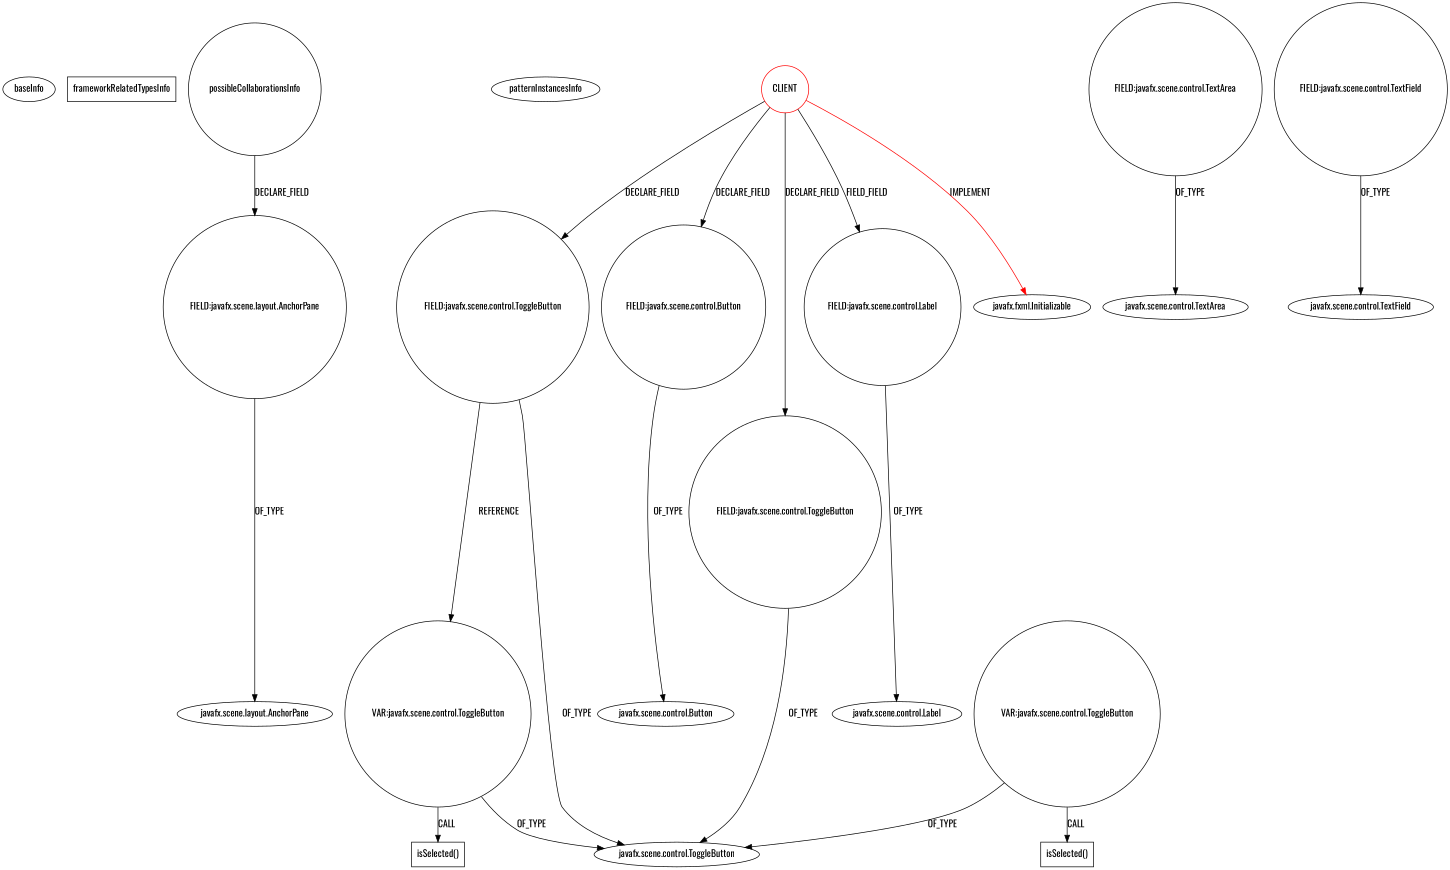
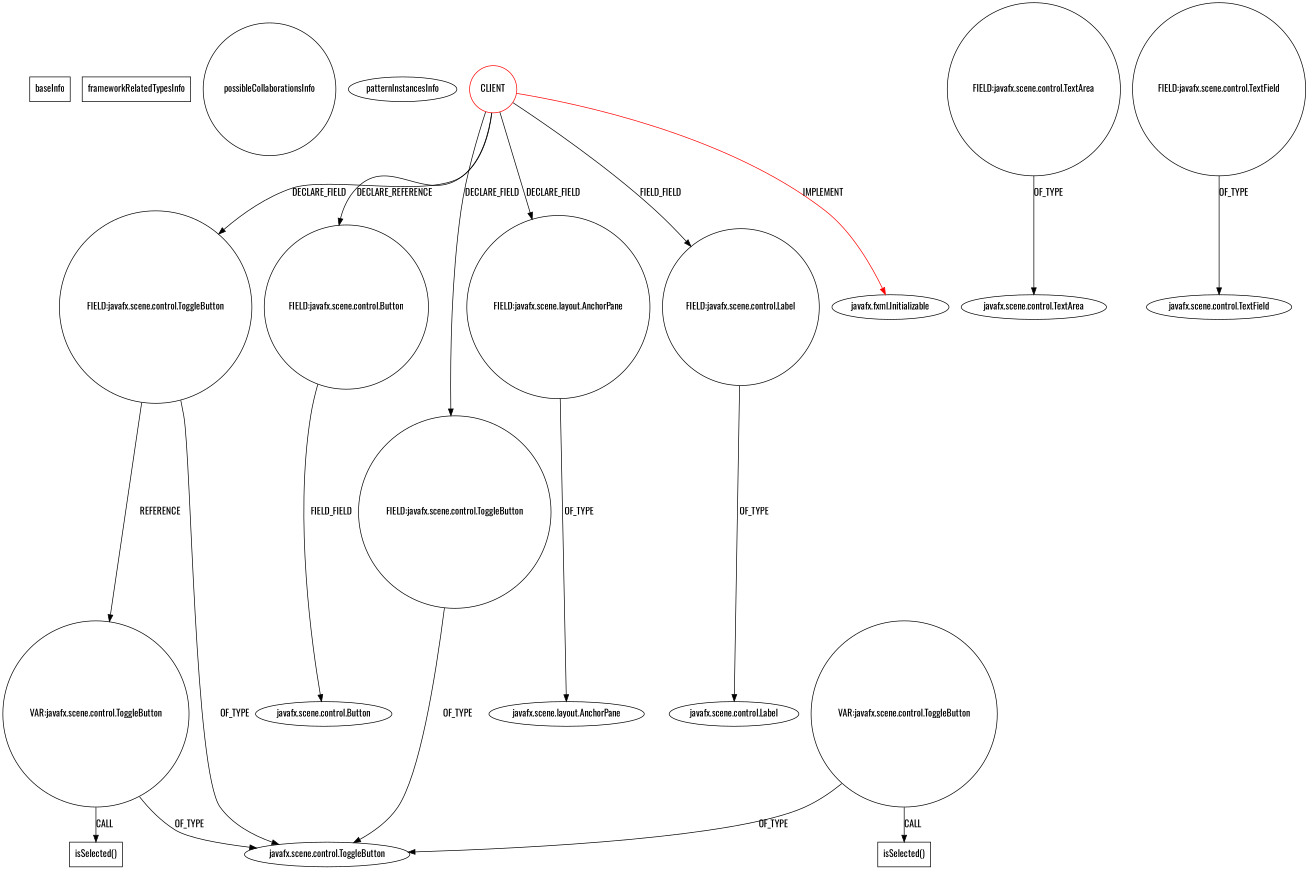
(29, 89) -> (50, 89)
(255, 182) -> (515, 162)
(743, 193) -> (395, 193)
(668, 512) -> (332, 512)
